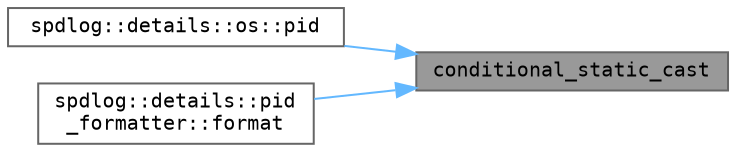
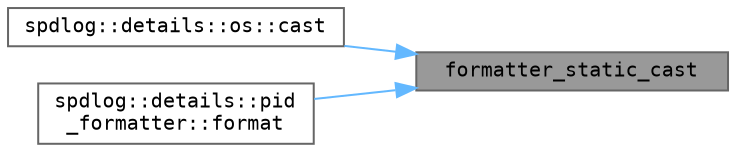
(176, 27) -> (176, 27)
(572, 71) -> (572, 71)
